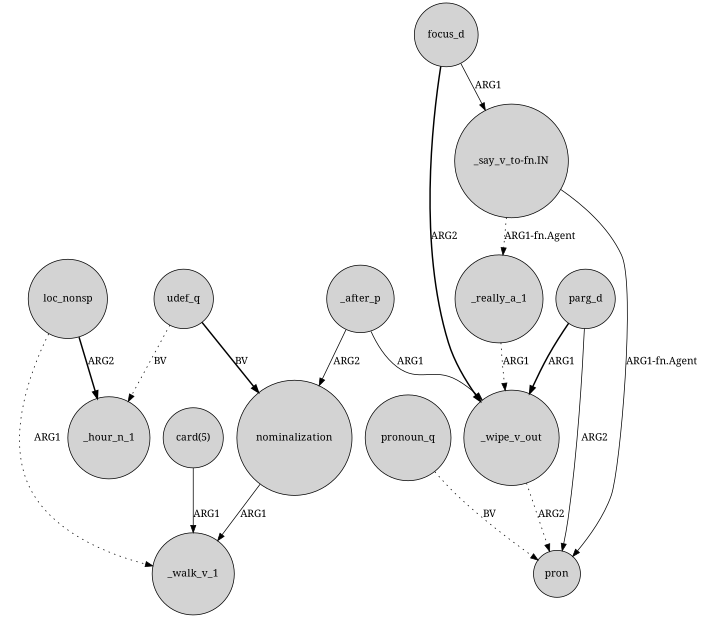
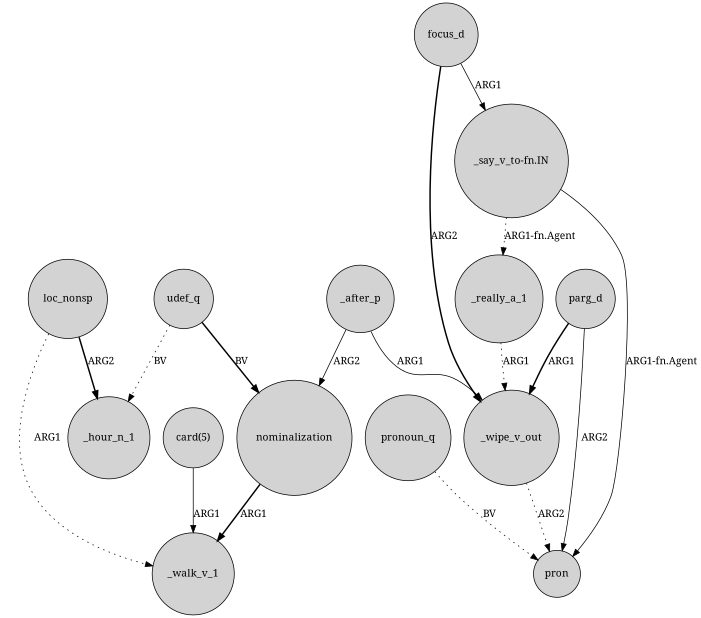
(241, 510) -> (241, 510)
